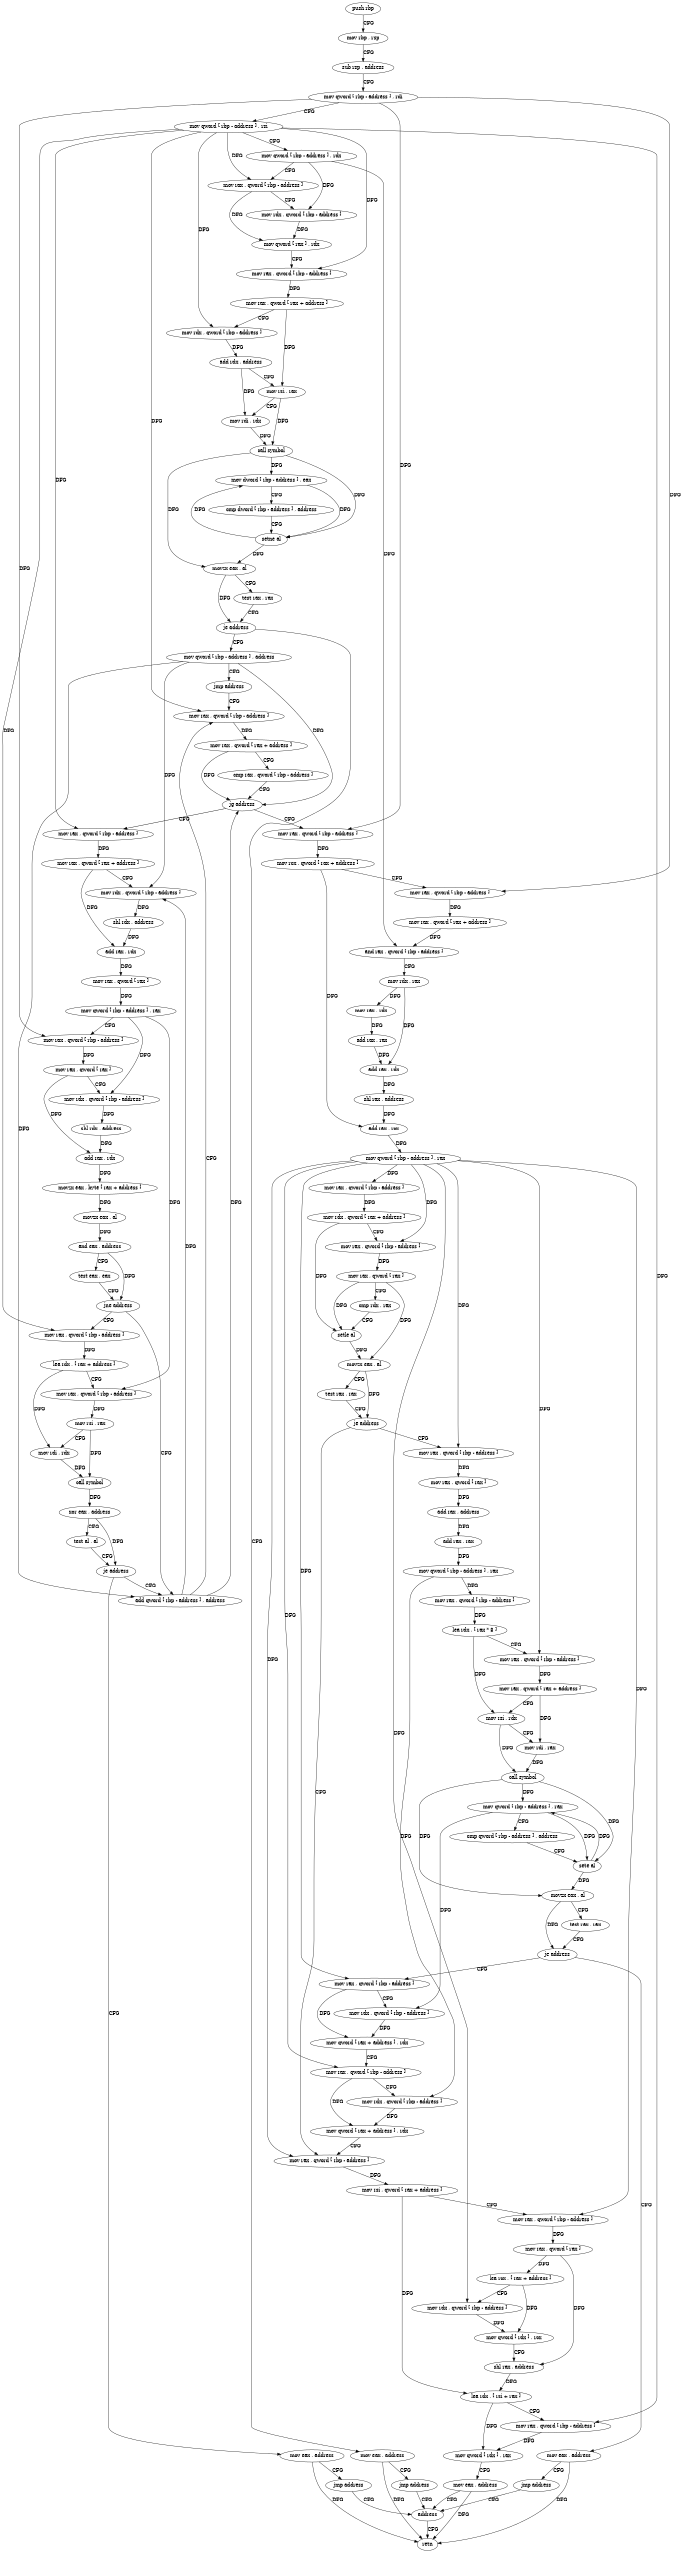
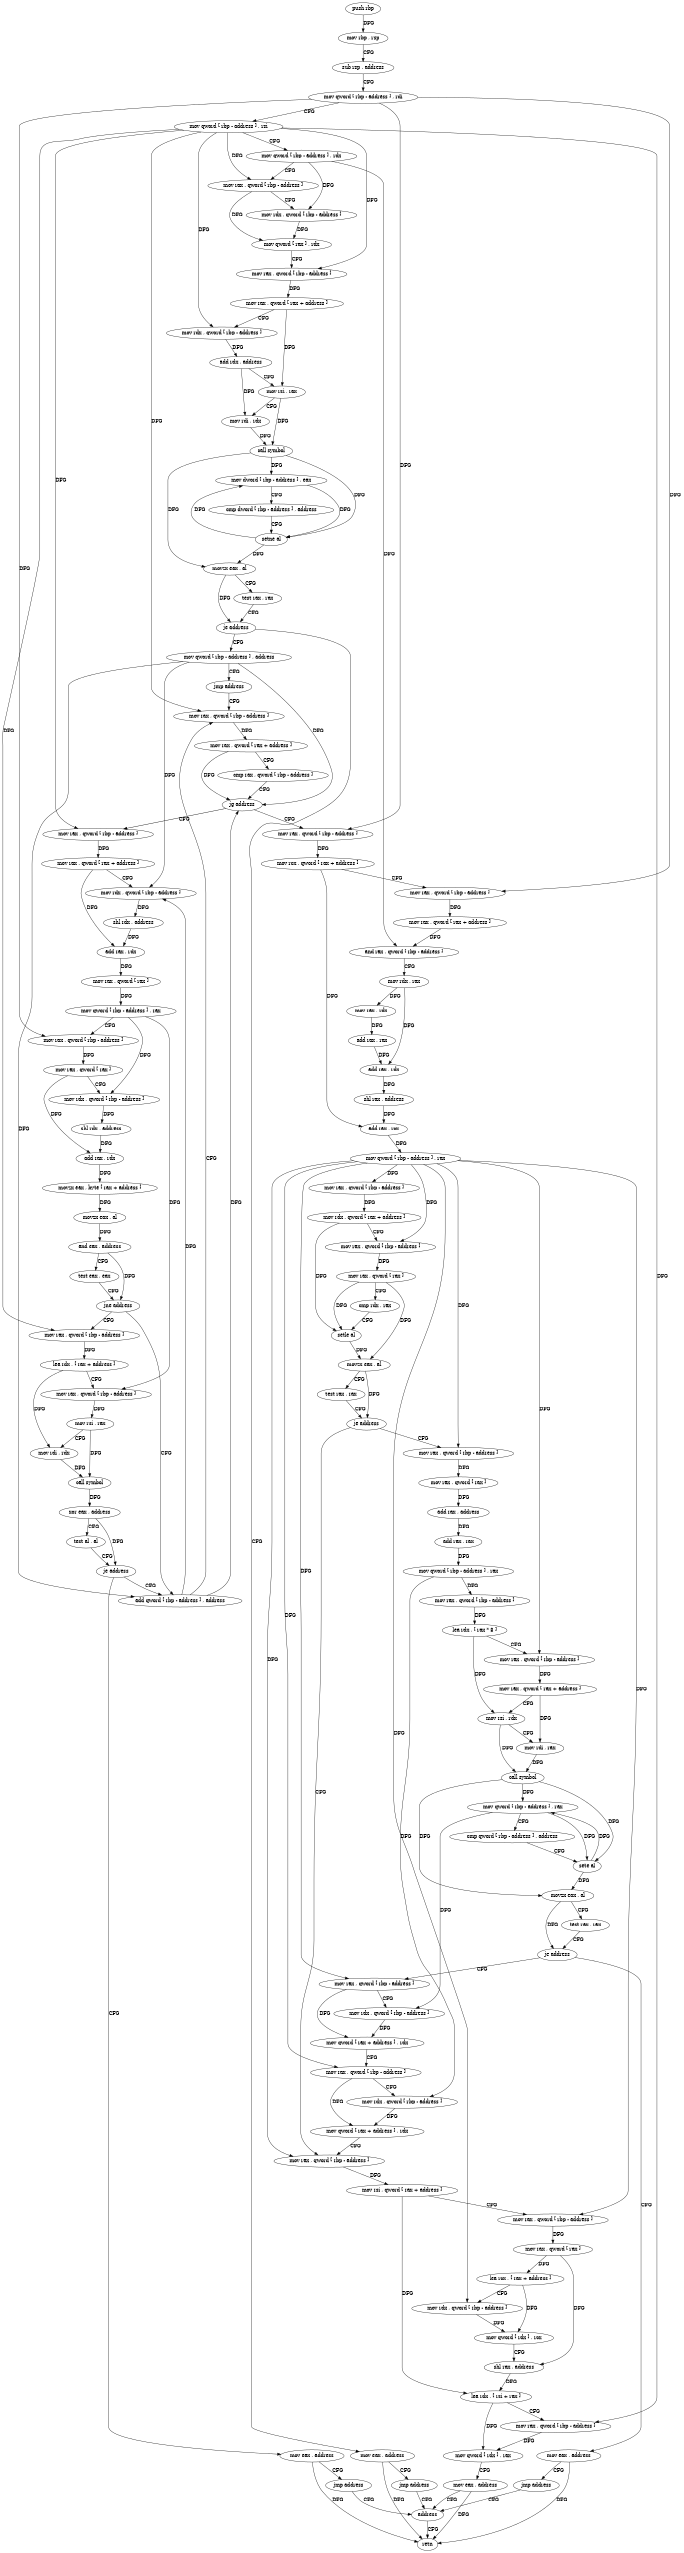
(369, 24) -> (369, 24)
